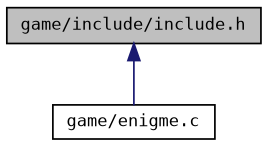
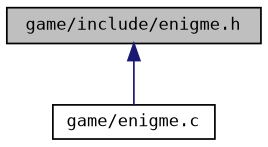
(134, 26) -> (134, 26)
